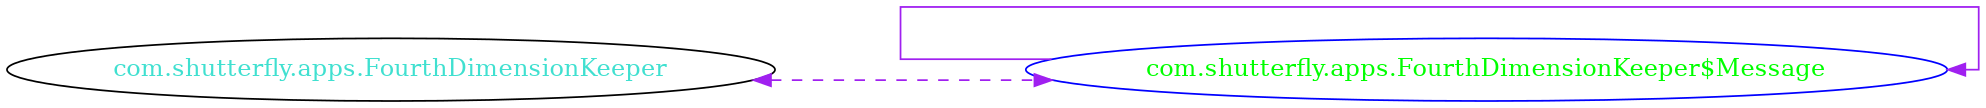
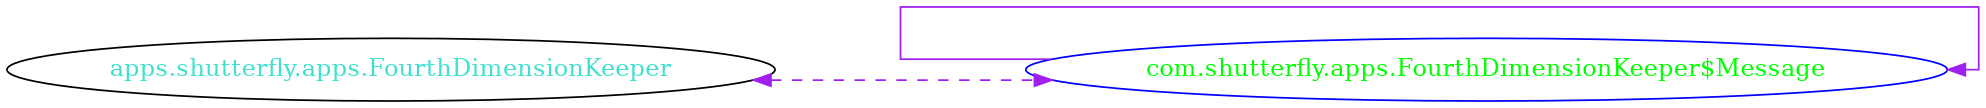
(391, 70) -> (391, 70)
